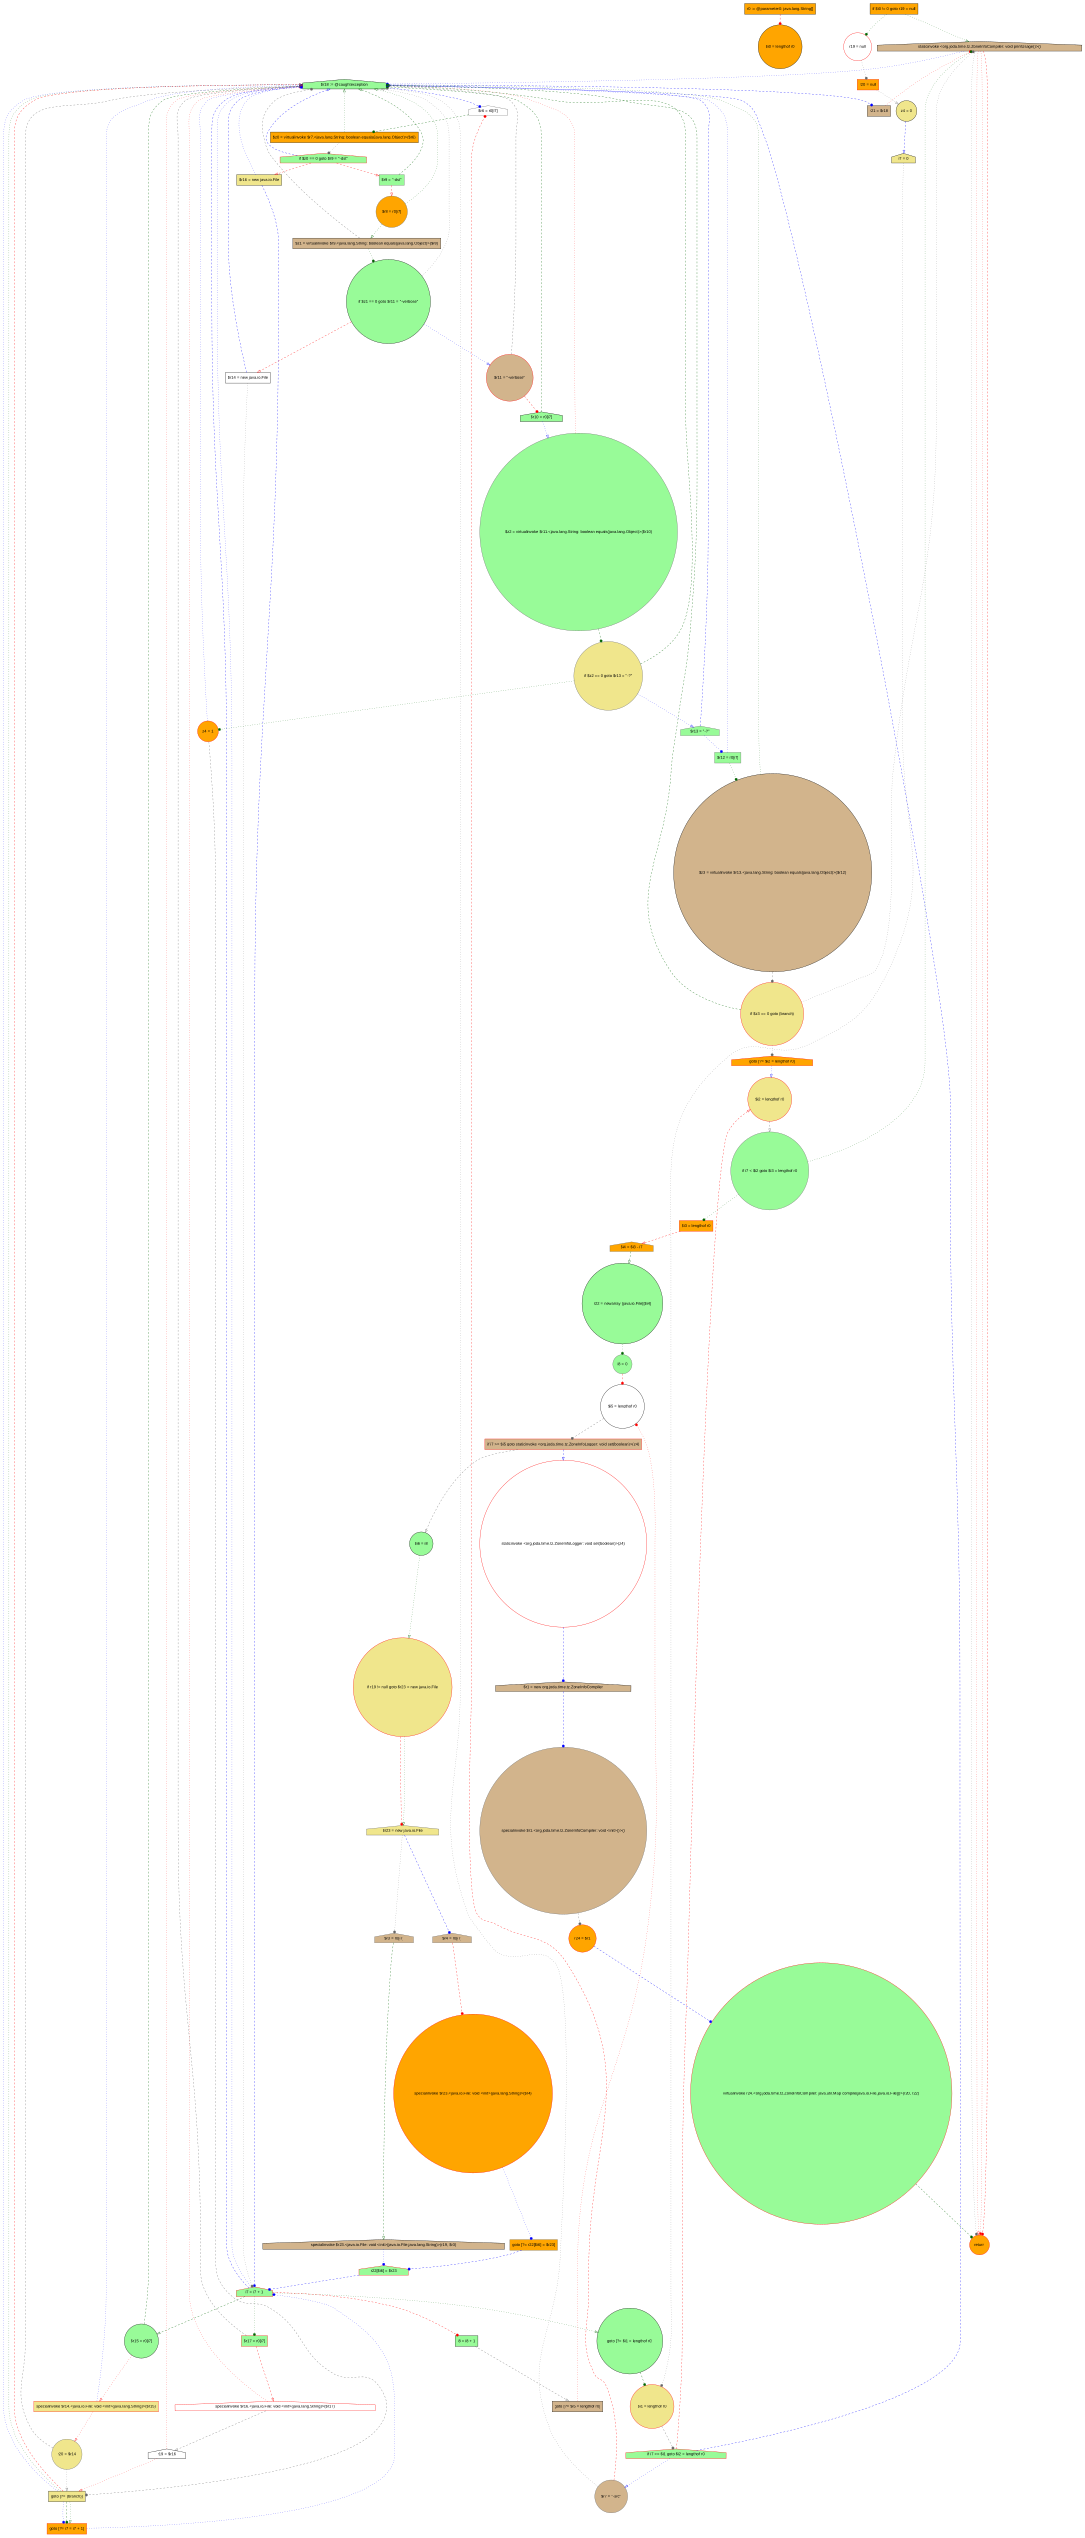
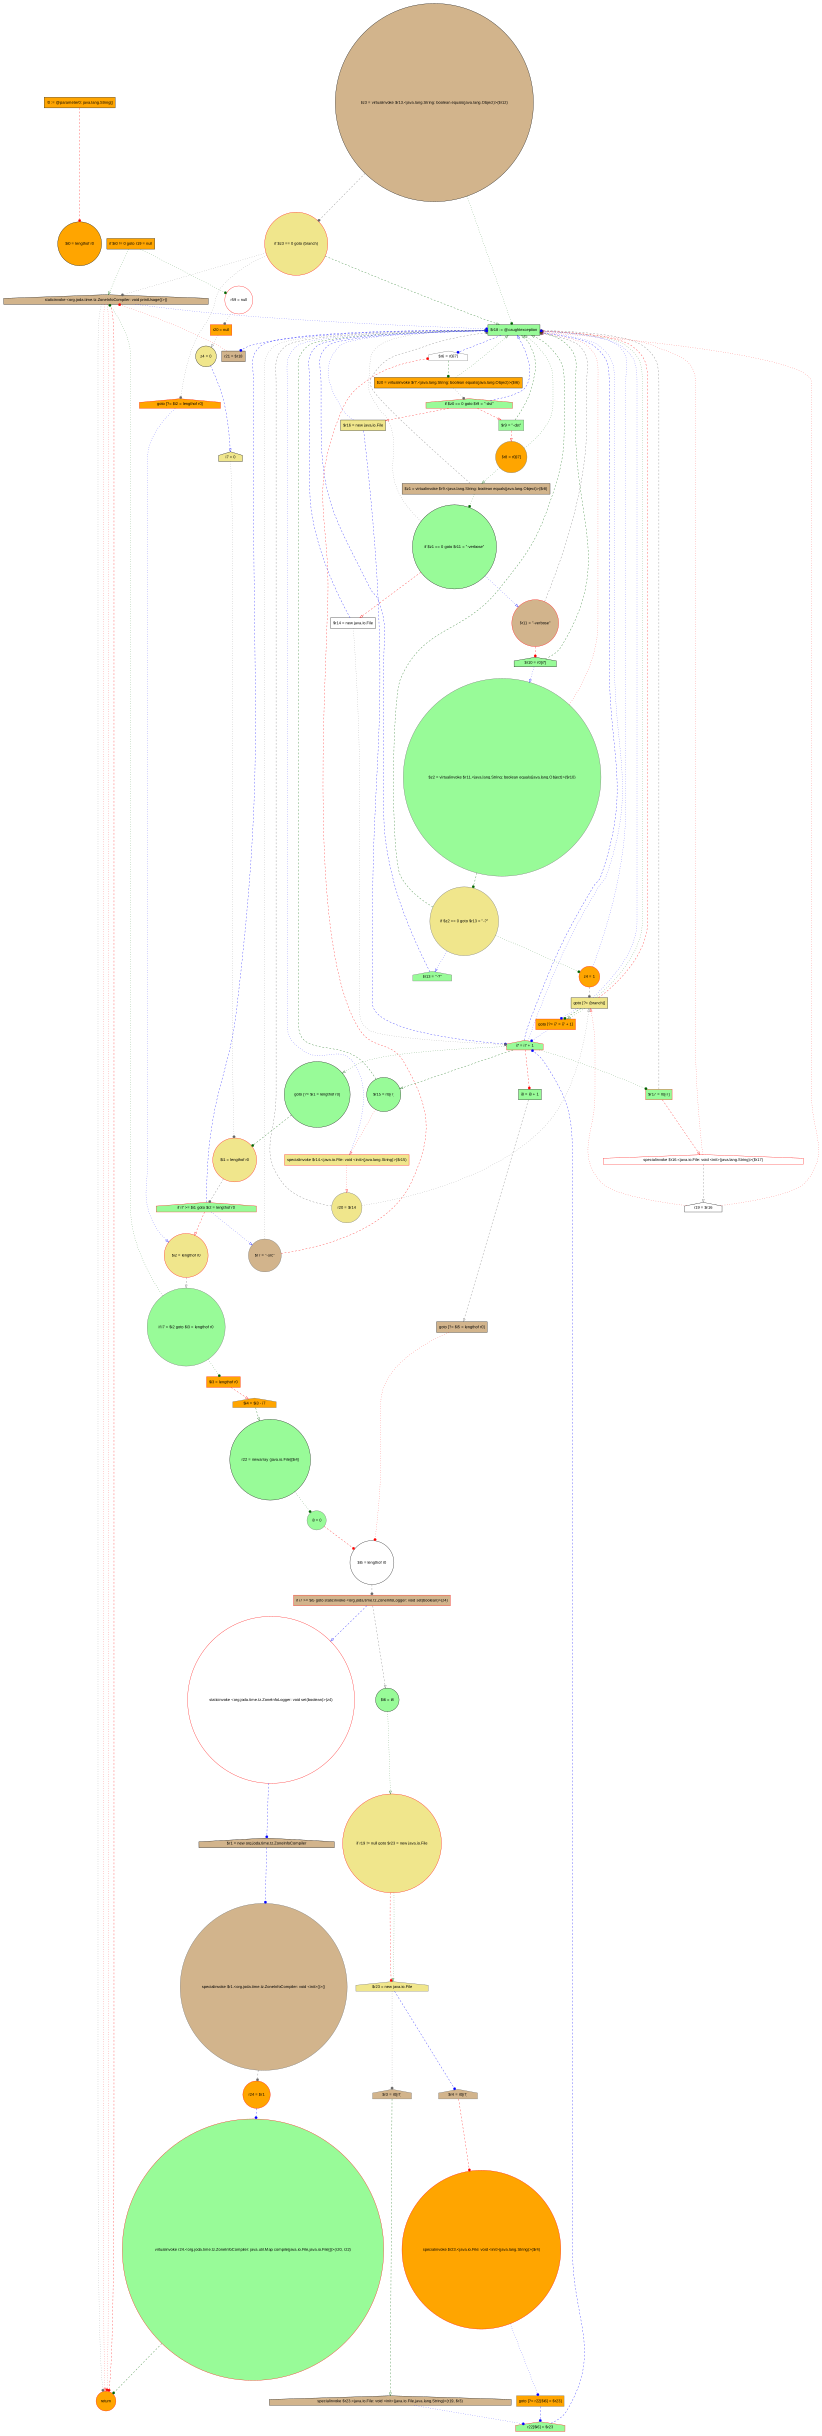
(858, 47) -> (239, 300)
(344, 85) -> (514, 330)
(728, 758) -> none
